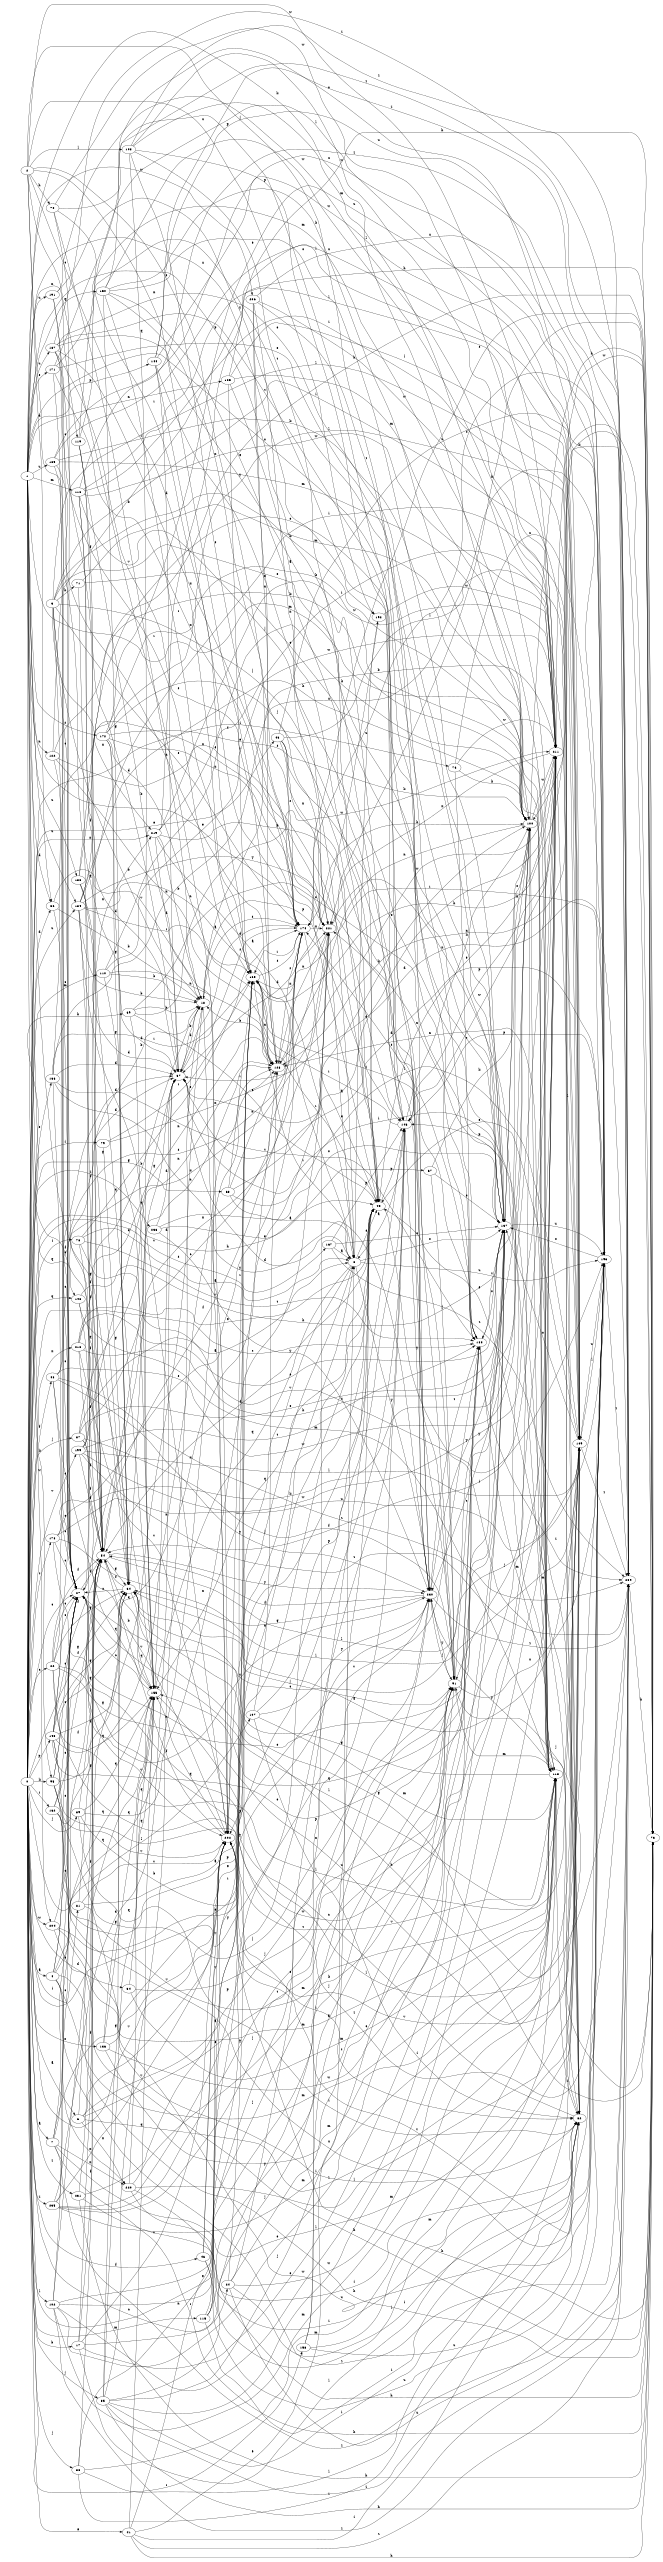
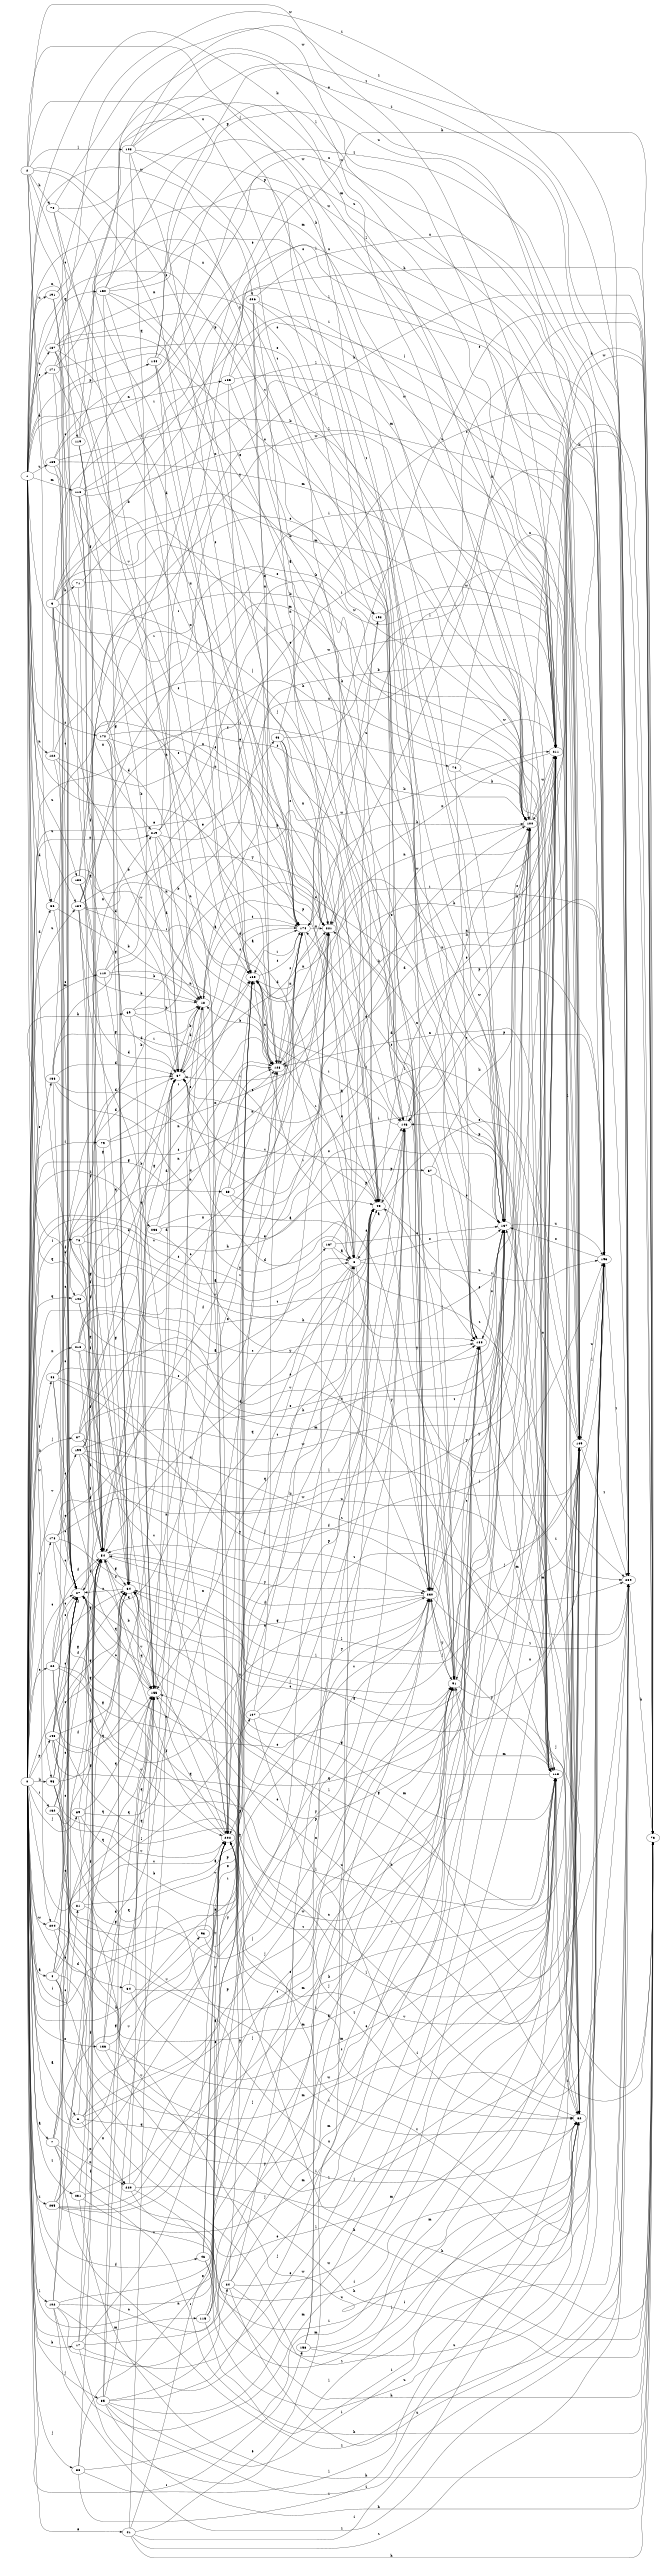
none -> (203, 1934)
